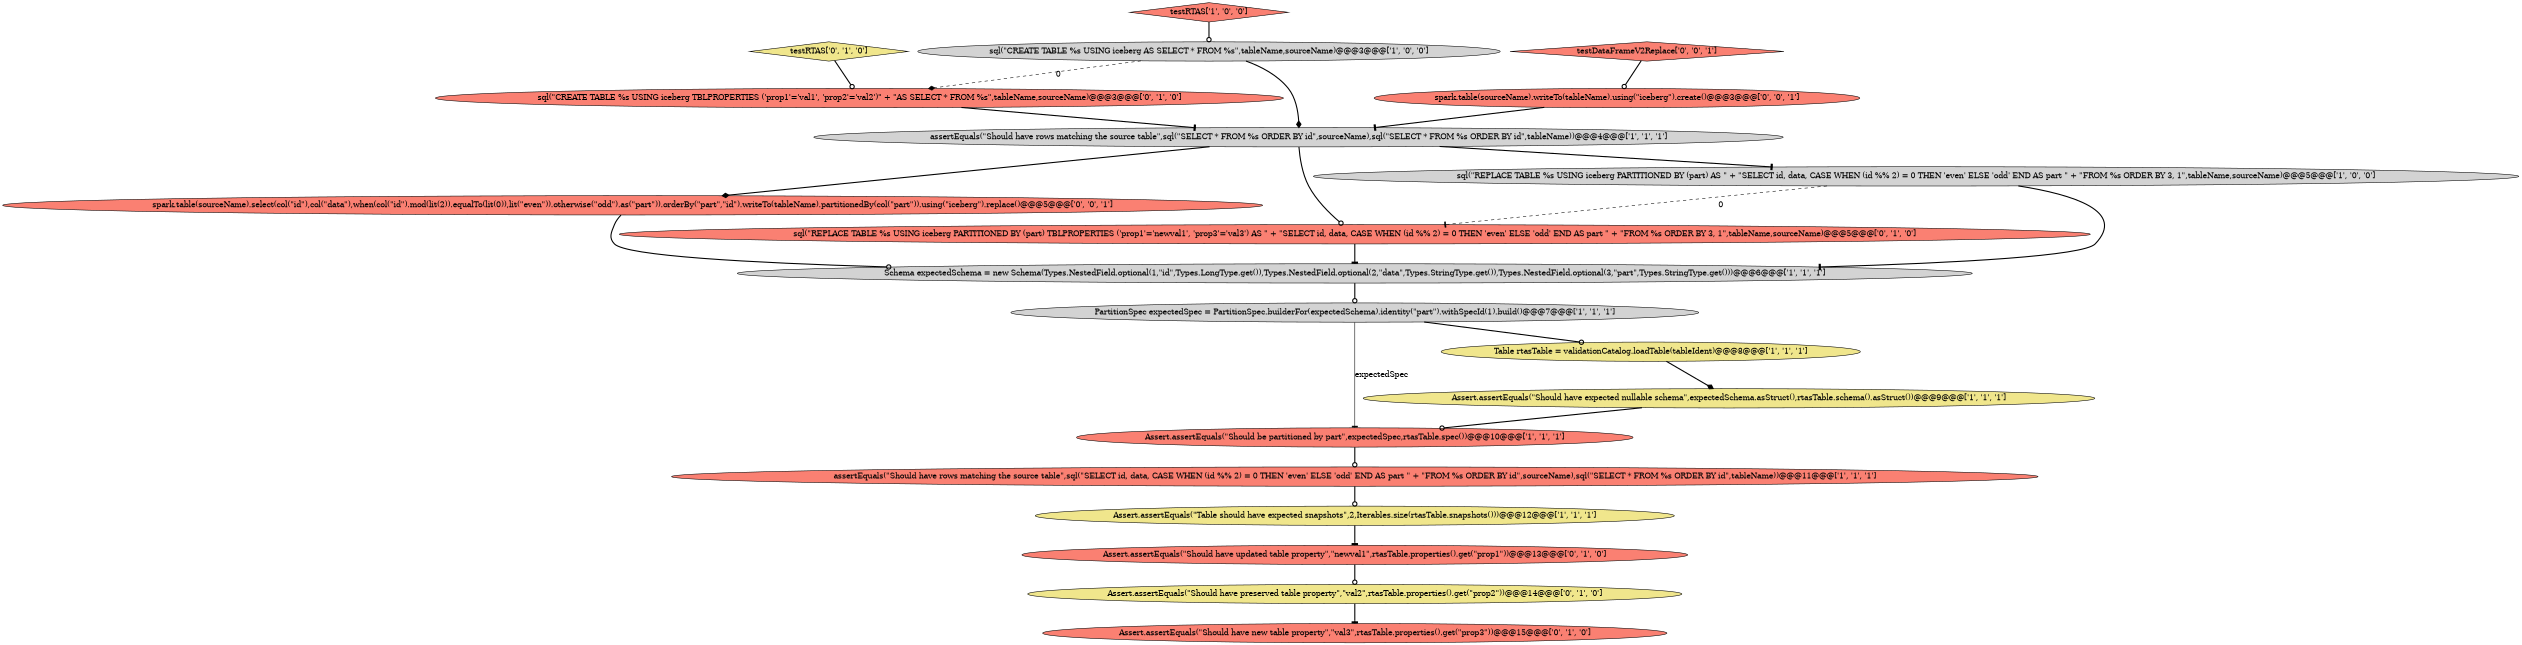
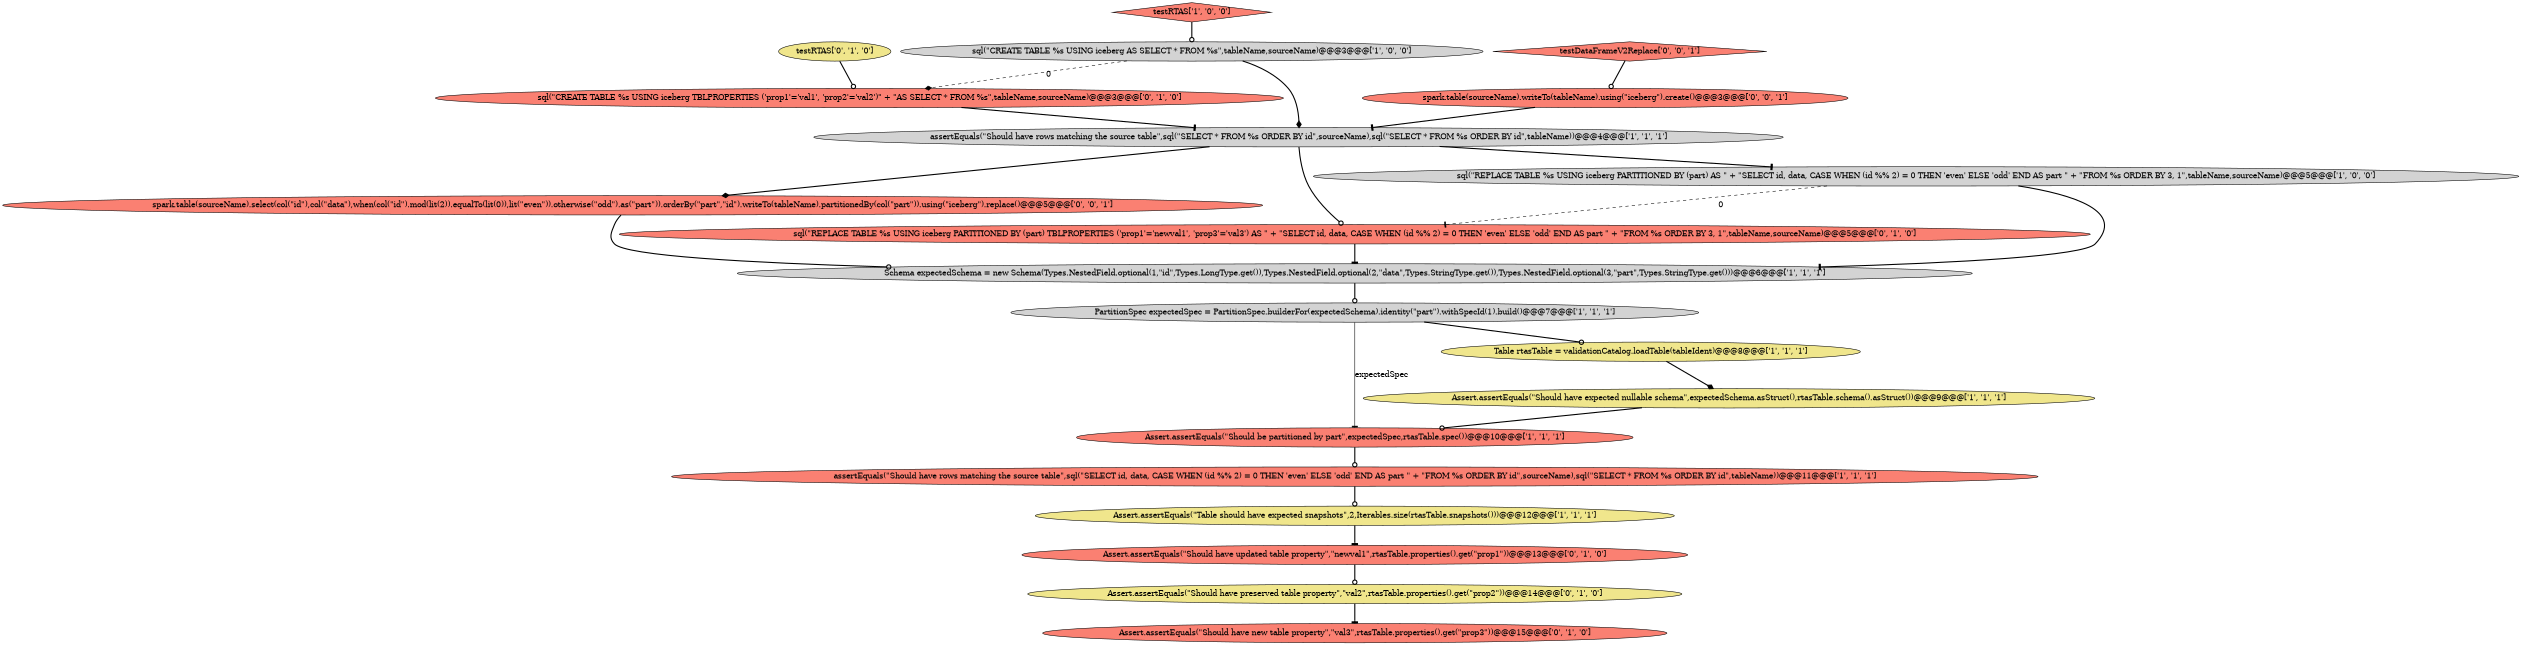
(829, 51) -> (835, 51)
